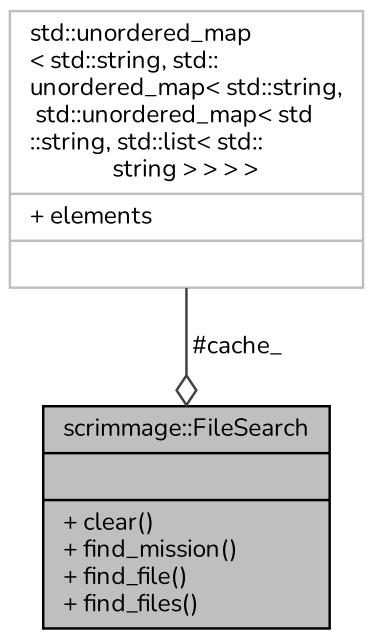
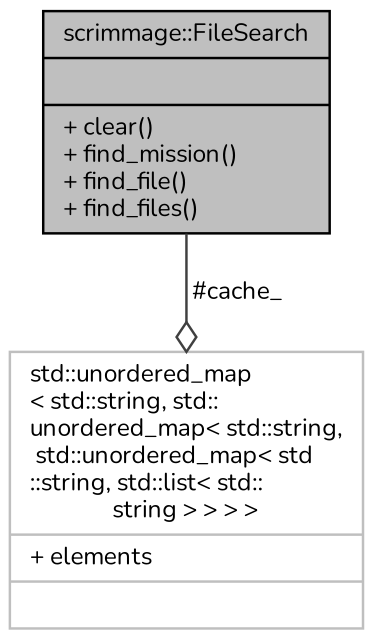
(186, 331) -> (186, 278)
